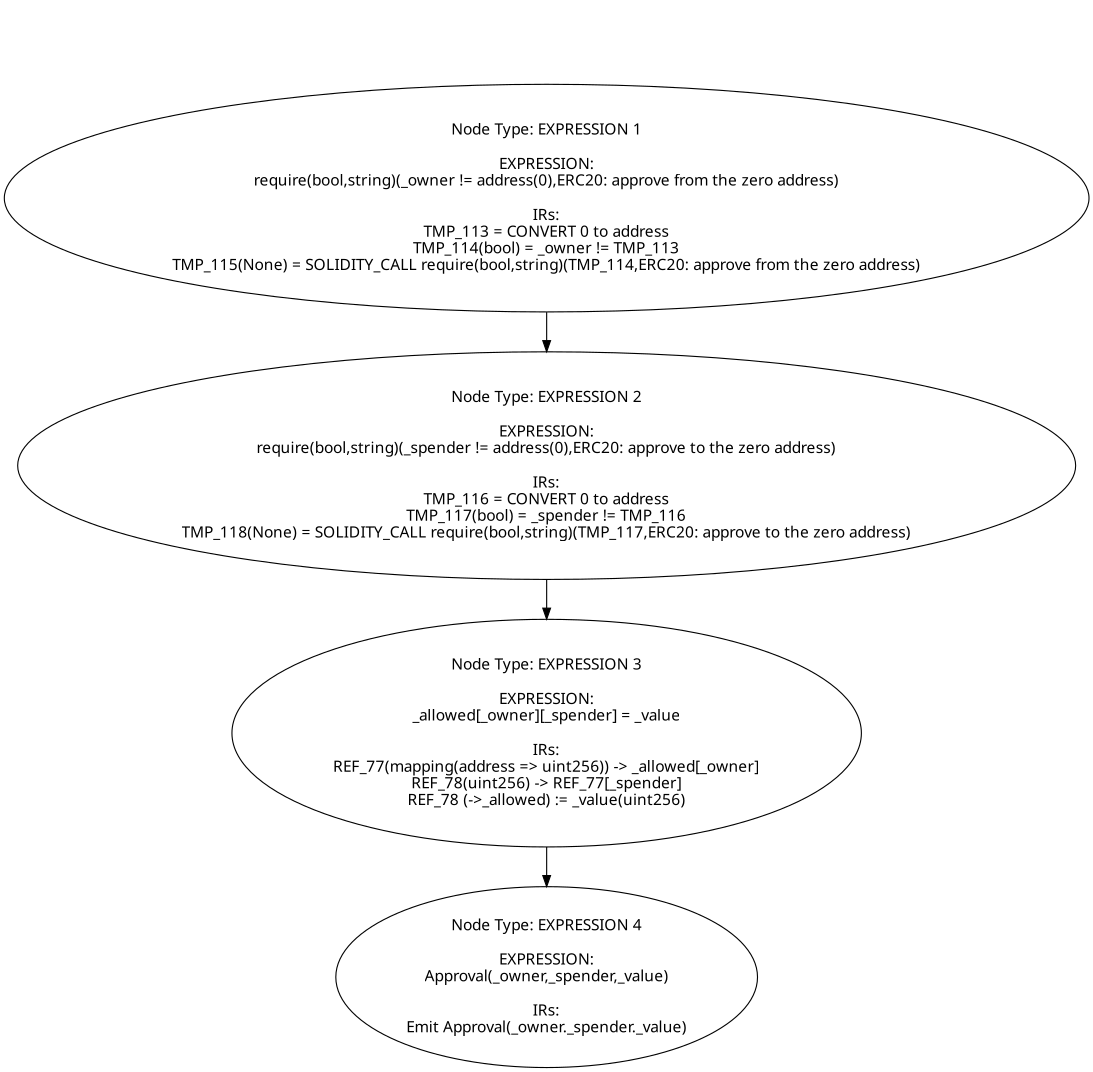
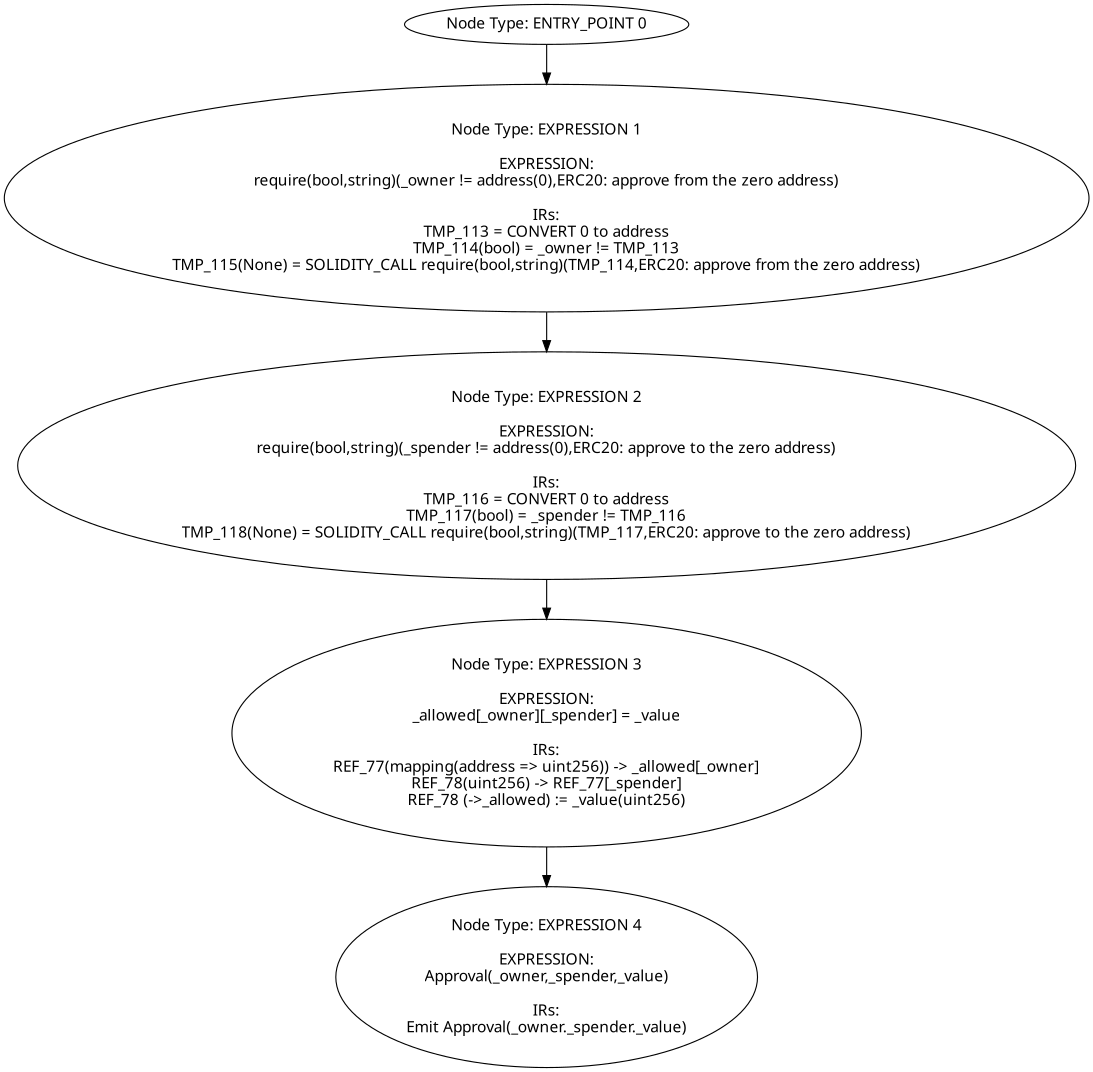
none -> (547, 24)
